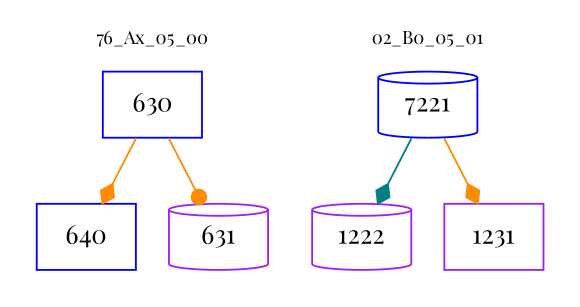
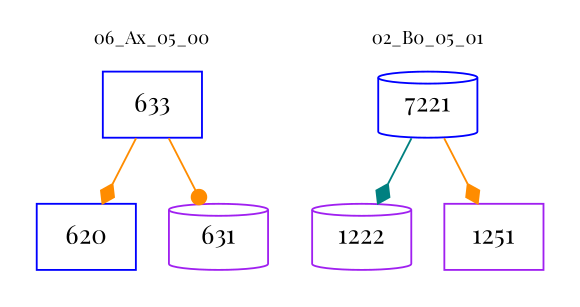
(152, 39) -> (152, 39)
(152, 105) -> (152, 105)
(86, 237) -> (86, 237)
(494, 237) -> (494, 237)
